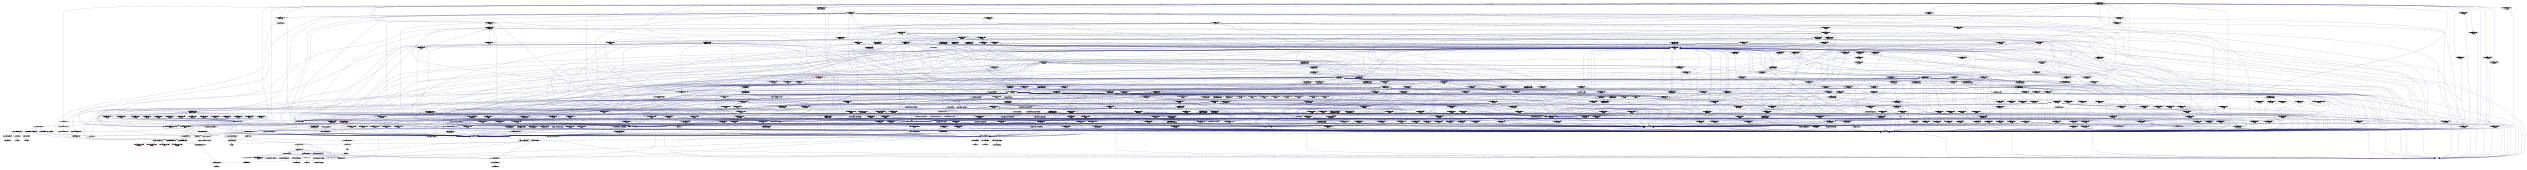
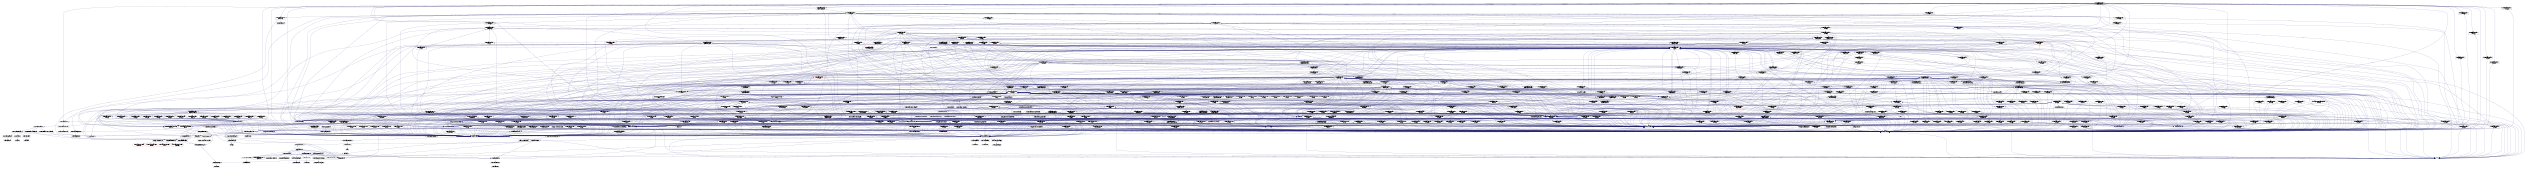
(1335, 112) -> (1335, 112)
